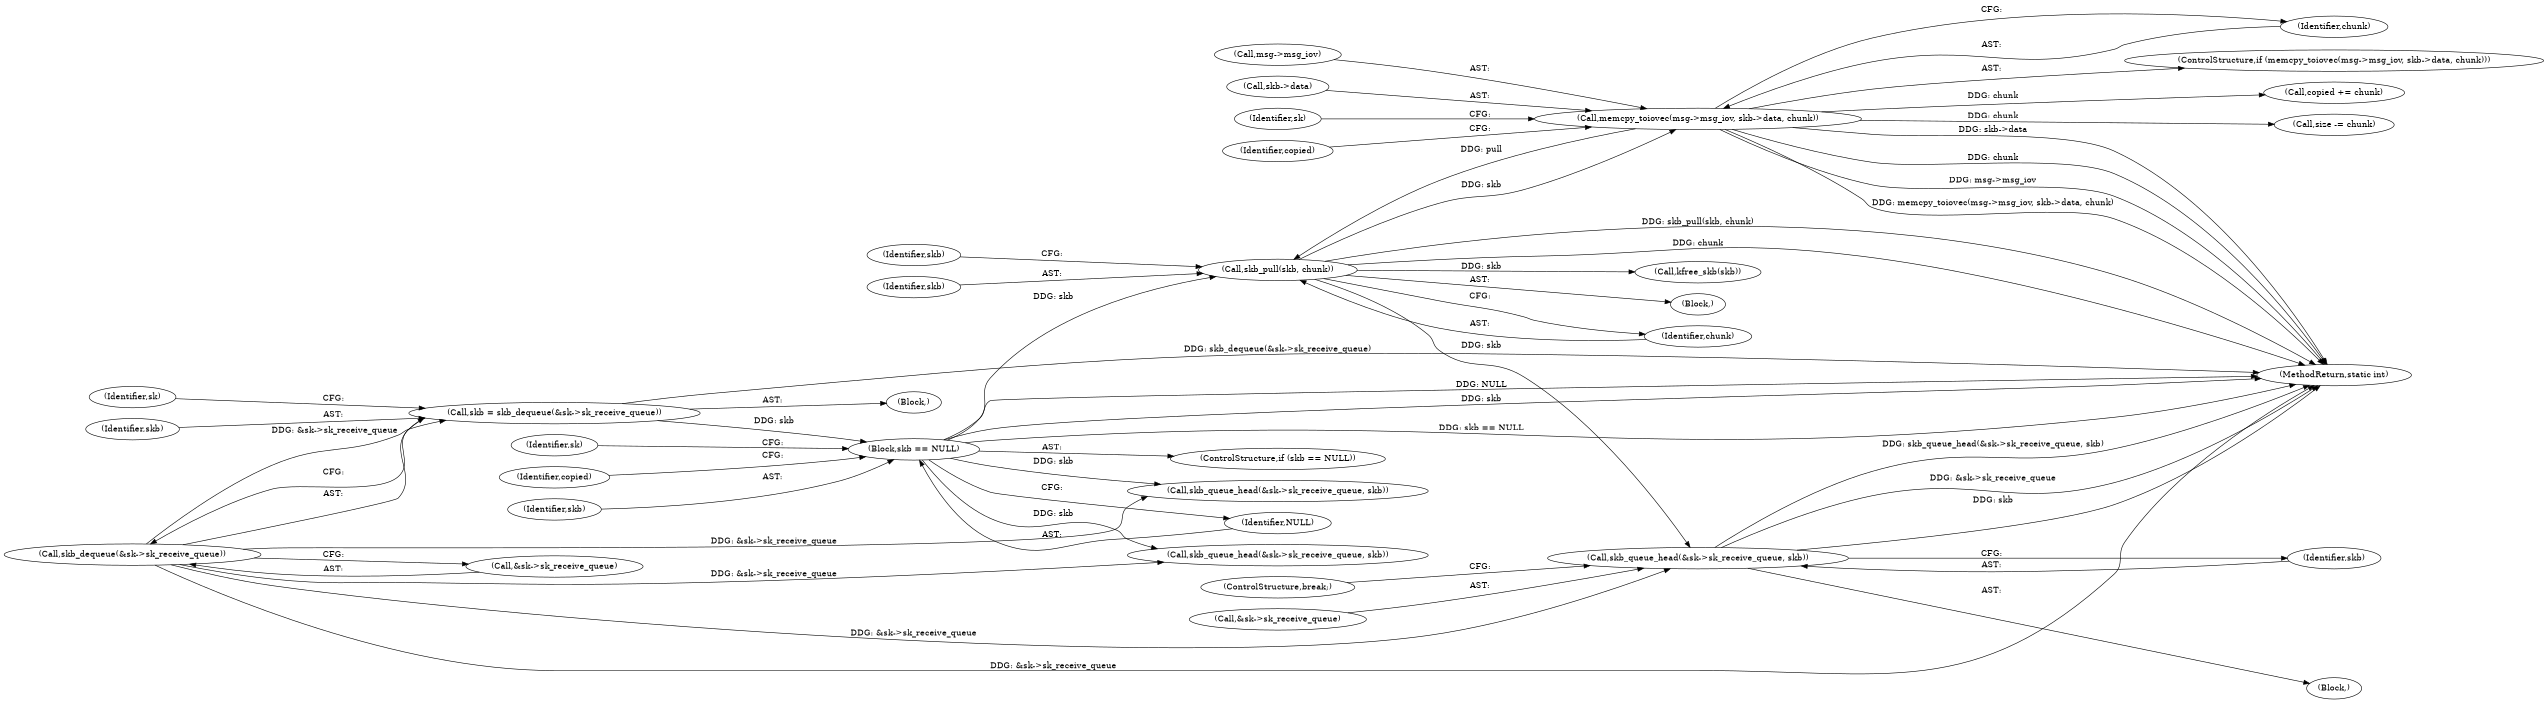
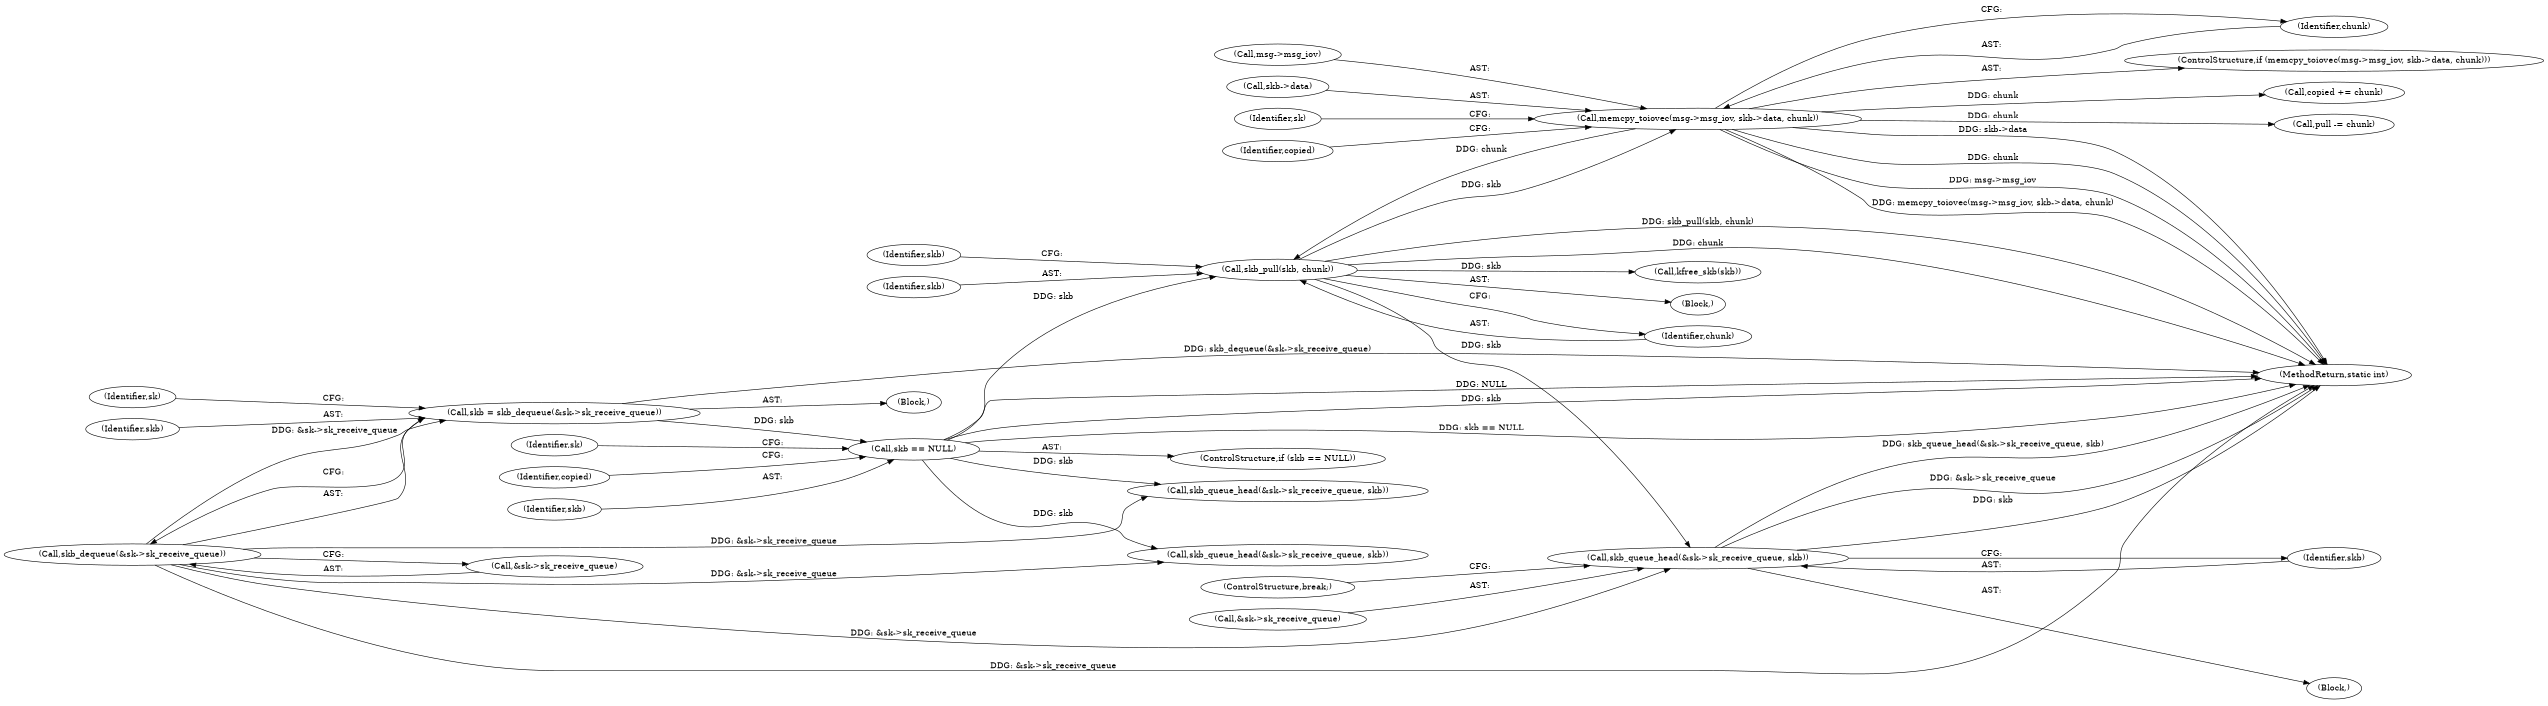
(2334, 125) -> (2334, 125)
(1481, 149) -> (1481, 149)
(914, 449) -> (914, 449)
(1278, 523) -> none
